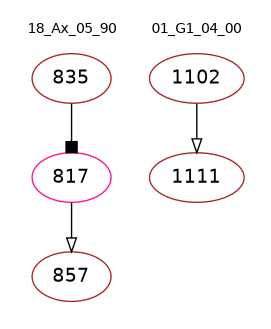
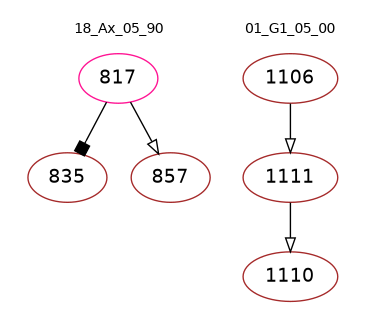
(197, 30) -> (290, 30)
(197, 78) -> (290, 78)
(72, 121) -> (96, 122)
none -> (290, 277)
